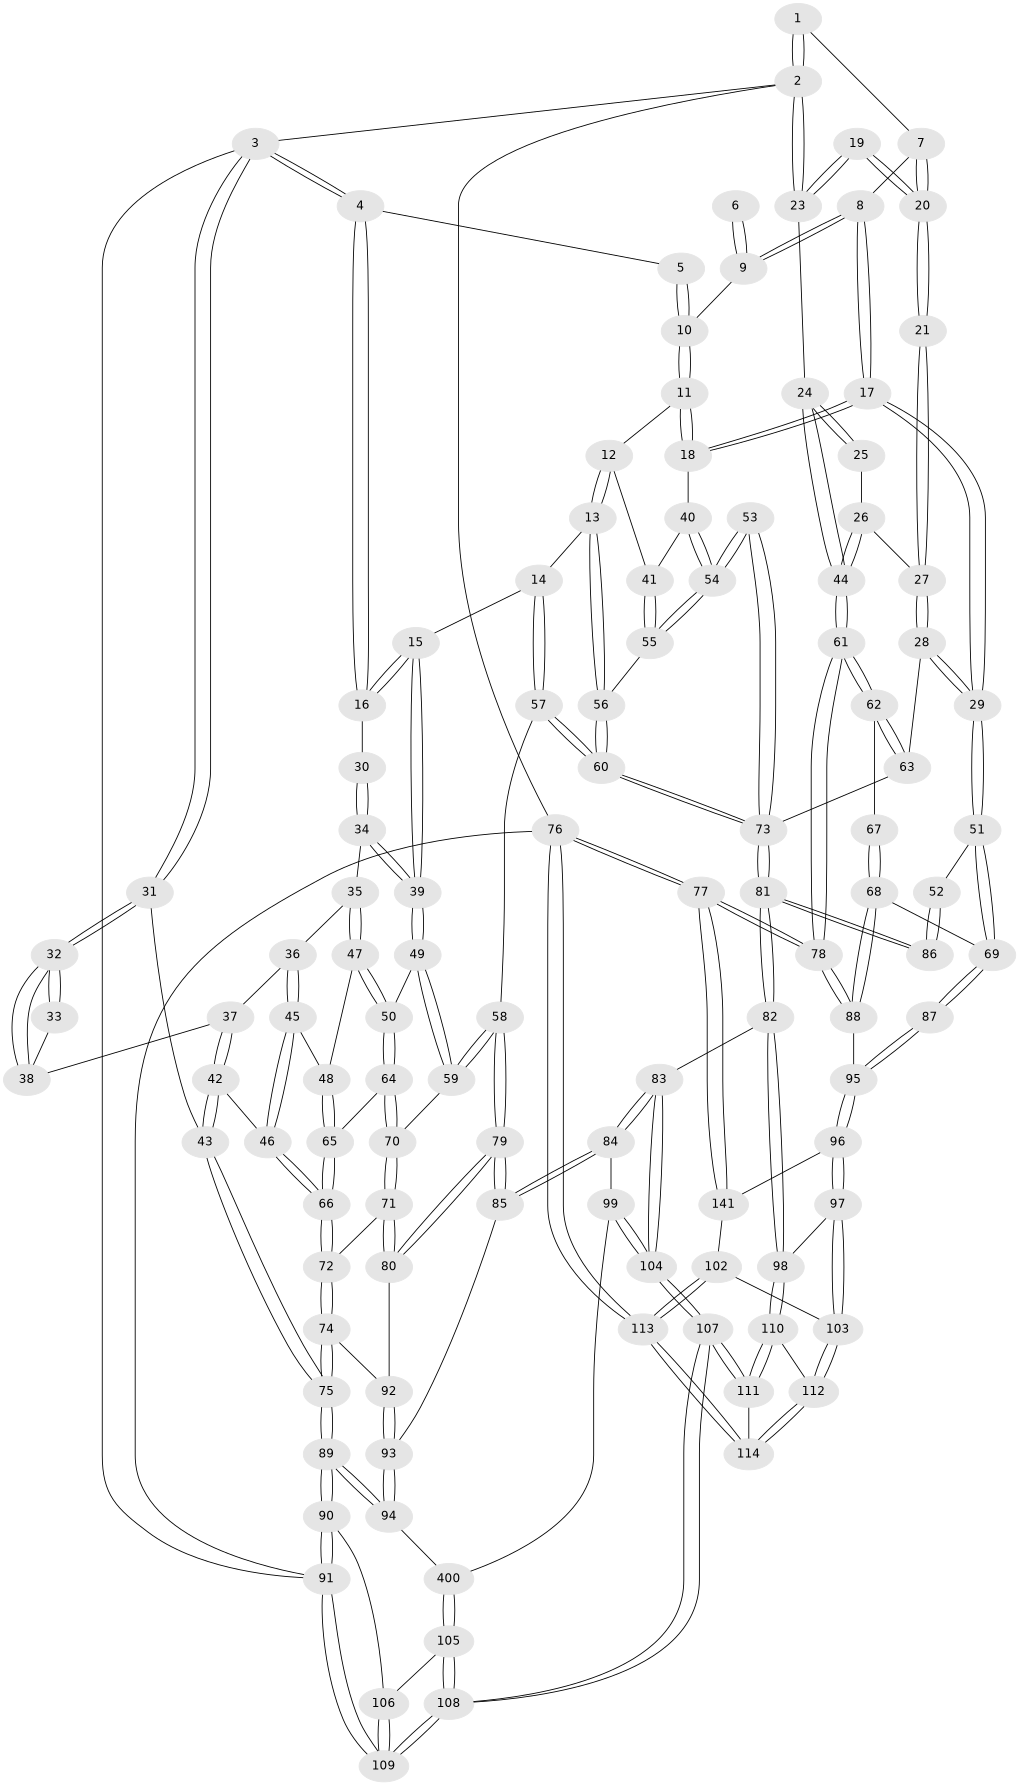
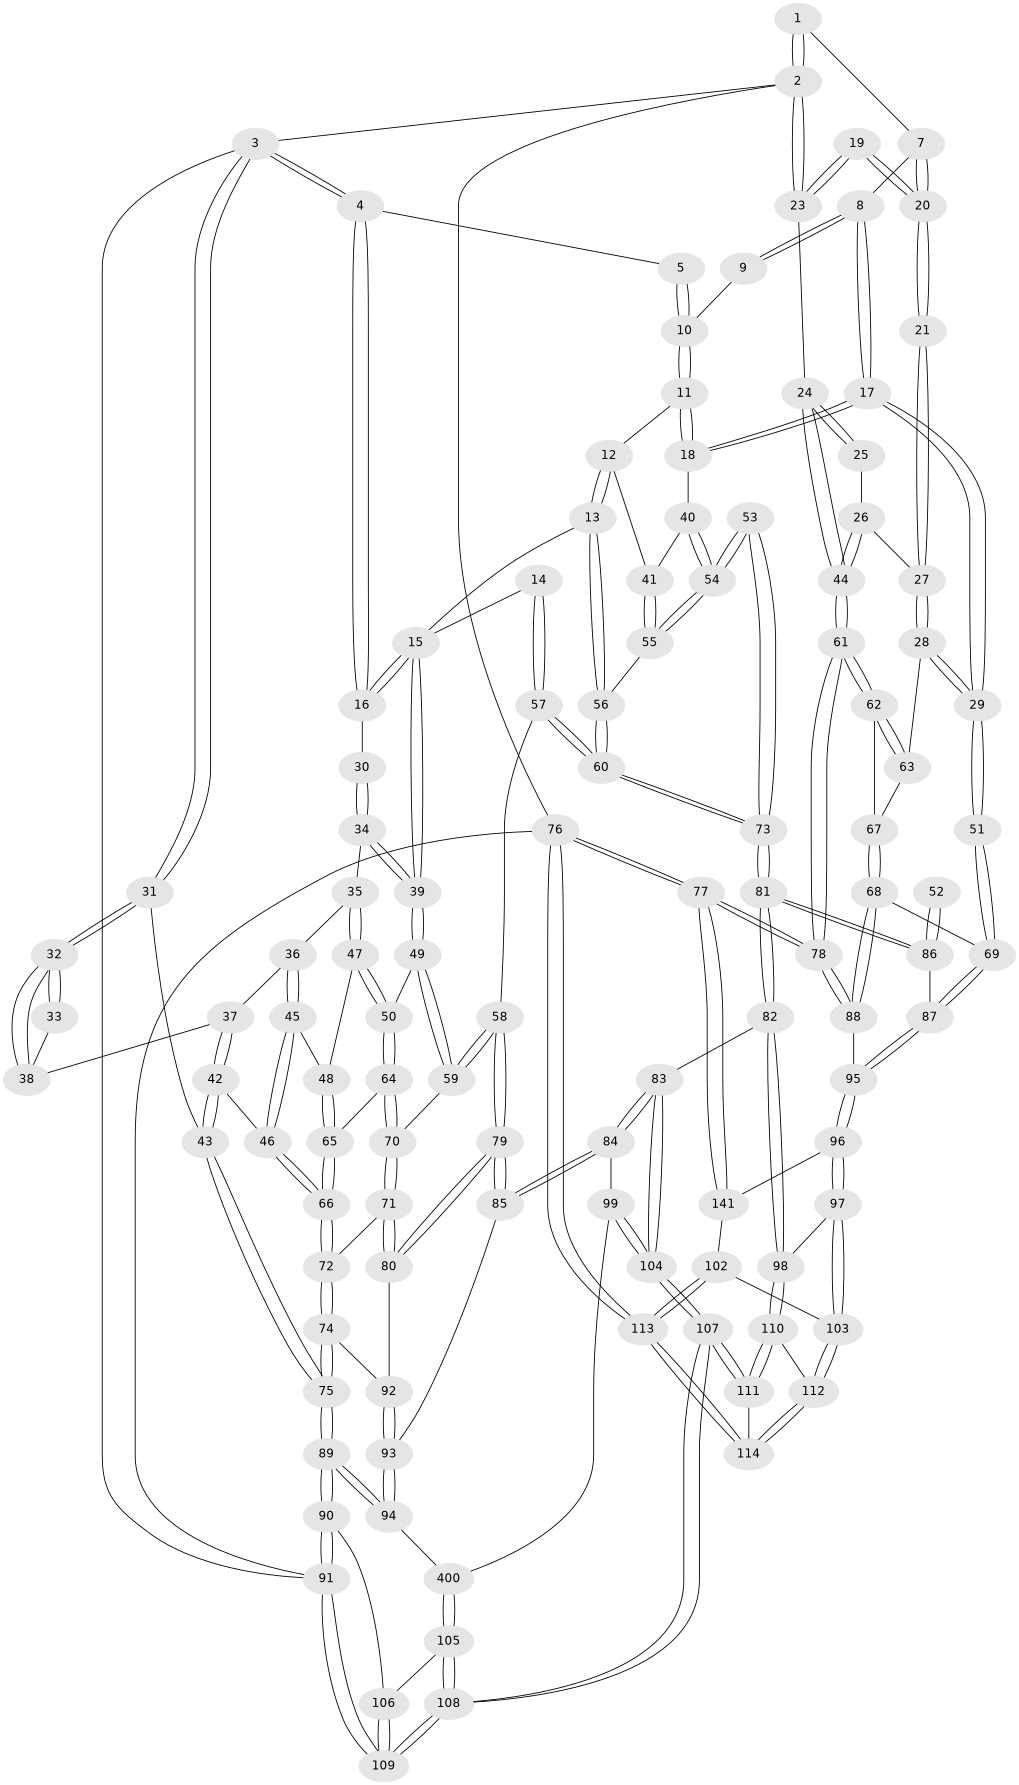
(736, 206) -> none
(566, 549) -> (497, 573)
(835, 799) -> (891, 799)
(957, 861) -> none
none -> (930, 986)
